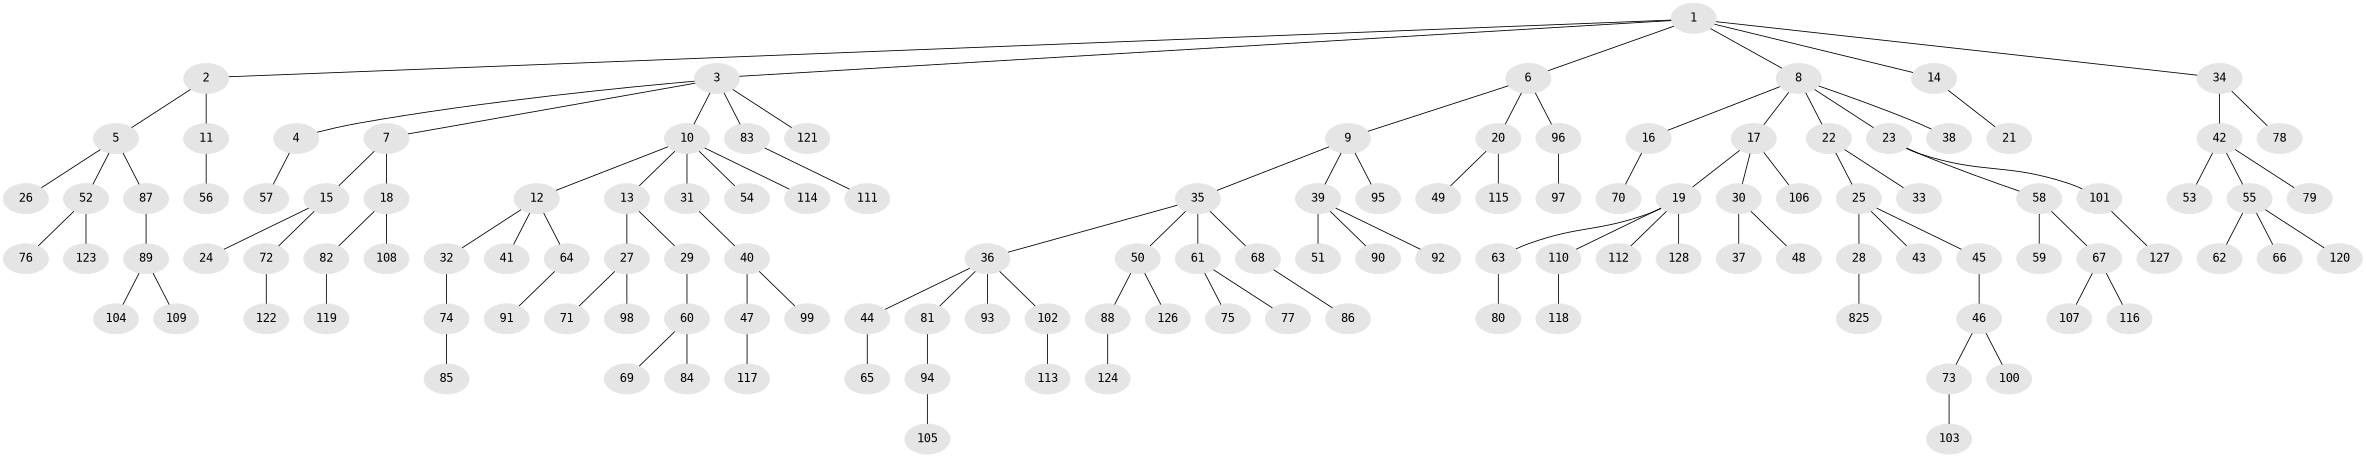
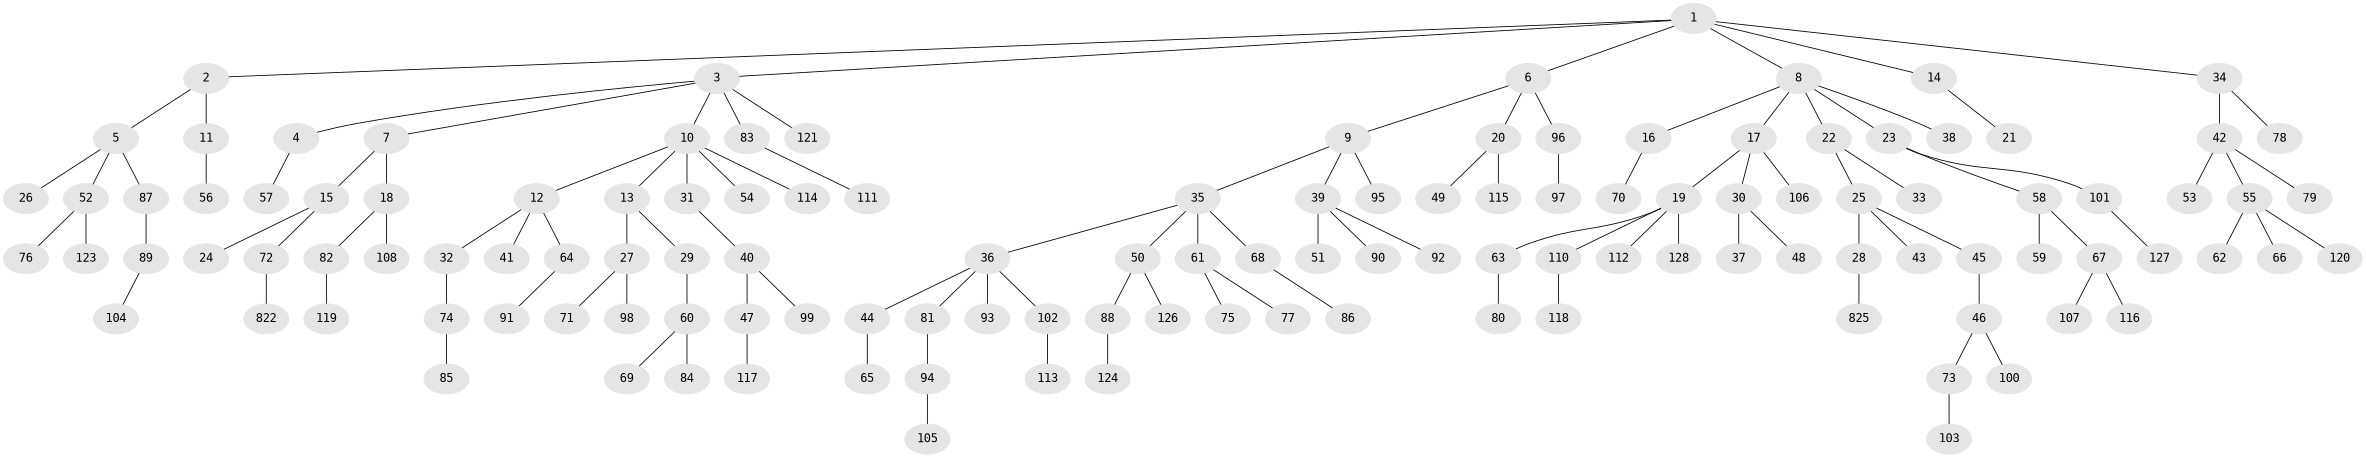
(176, 319) -> none
(266, 319) -> (266, 319)
